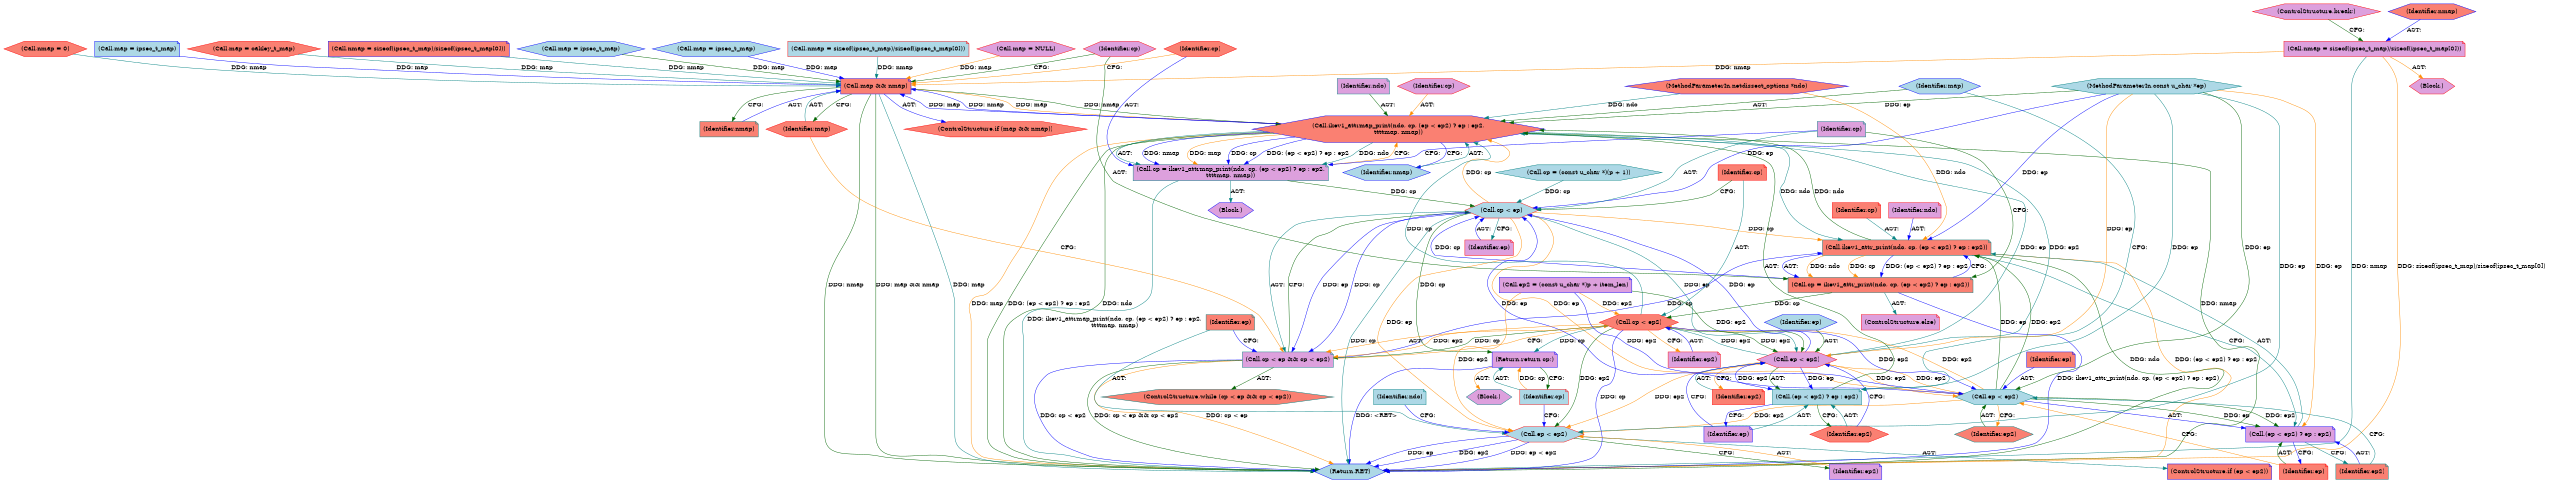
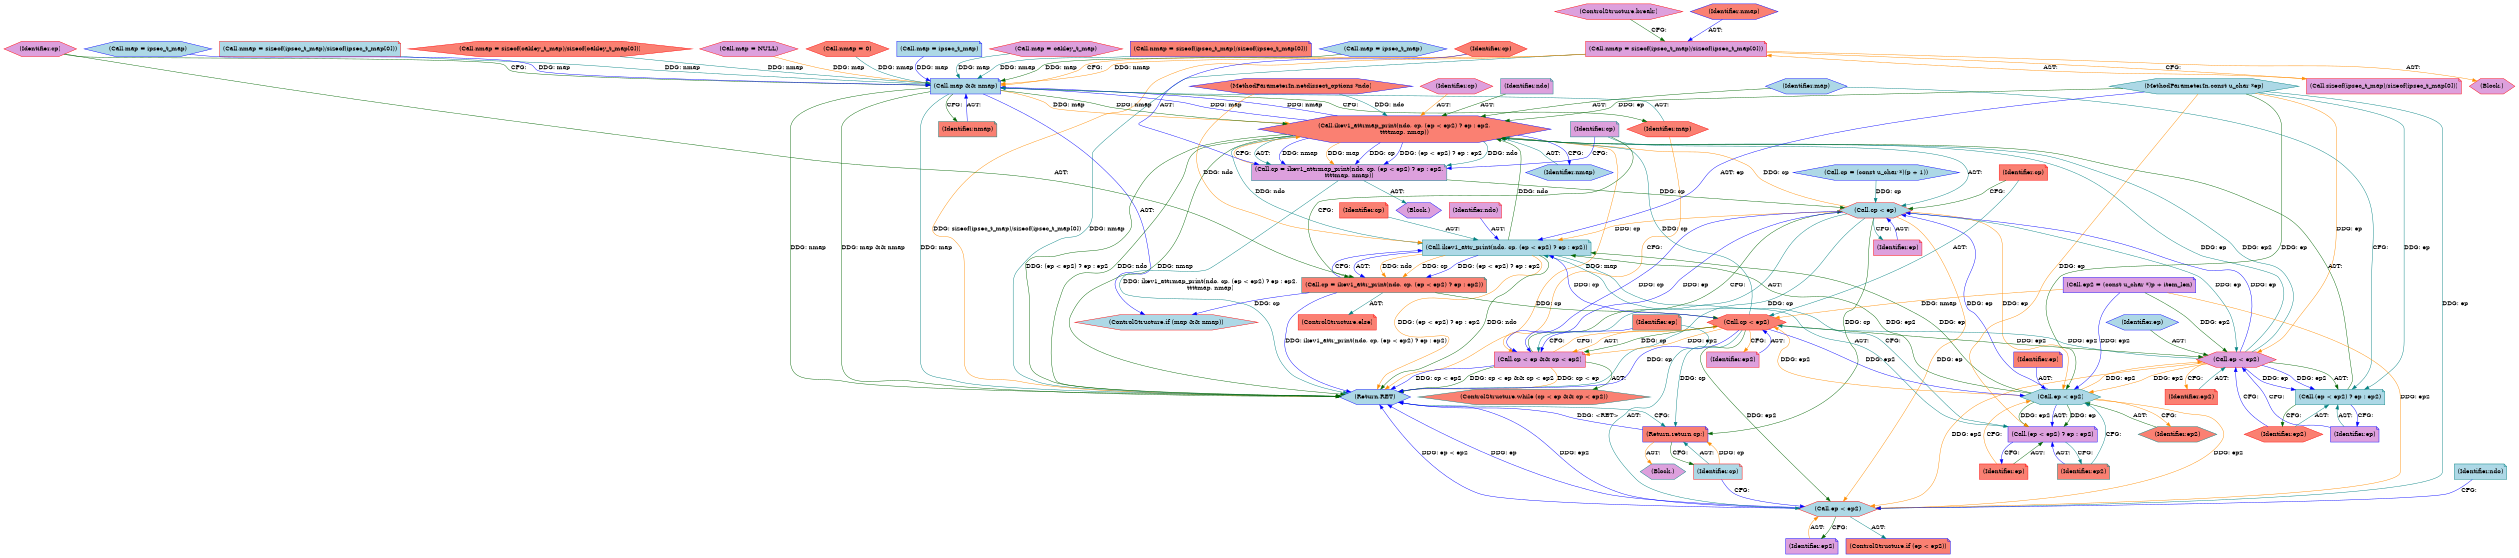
(254, 49) -> (1056, 49)
none -> (550, 49)
(876, 86) -> (966, 86)
none -> (2384, 86)
(996, 129) -> (1166, 322)
(1876, 141) -> none
(1579, 173) -> (1876, 173)
(2035, 173) -> (1732, 173)
(1907, 248) -> (1507, 248)
(1579, 265) -> (1253, 301)
(1617, 304) -> (1939, 304)
(1578, 315) -> (1613, 309)
(1900, 322) -> (1337, 322)
(1288, 360) -> (1540, 360)
(1525, 360) -> (1675, 434)
none -> (1532, 407)
